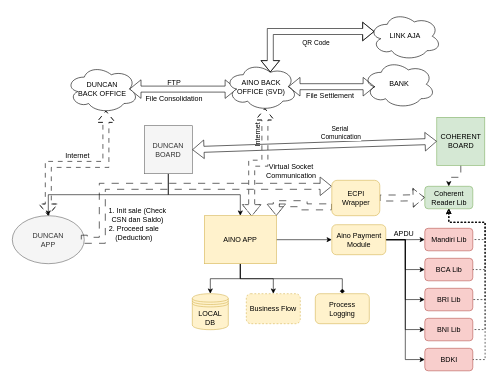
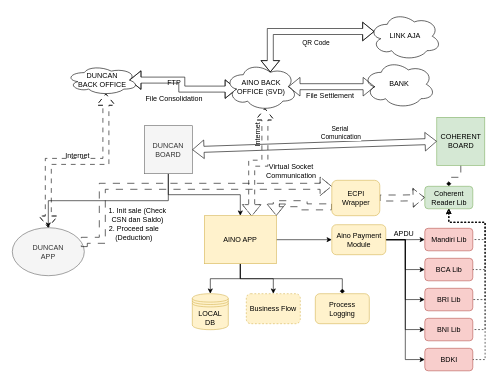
(102, 89) -> (102, 80)
(449, 180) -> (449, 181)
(48, 240) -> (48, 252)
